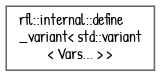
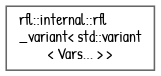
(80, 38) -> (80, 38)
